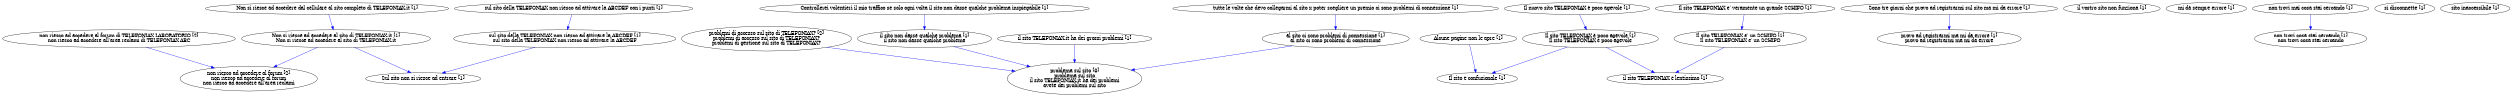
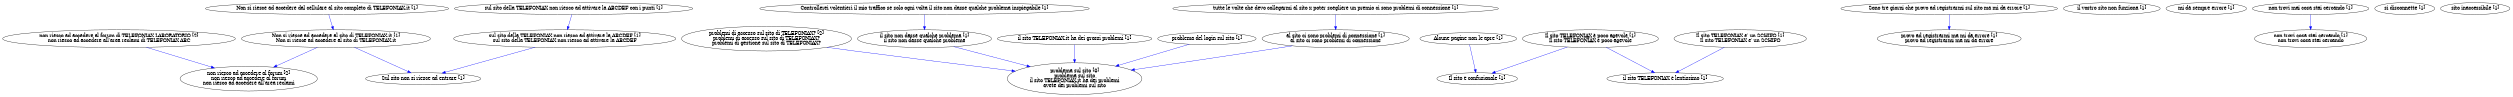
(1577, 9) -> none
(1745, 9) -> none
none -> (1207, 39)
